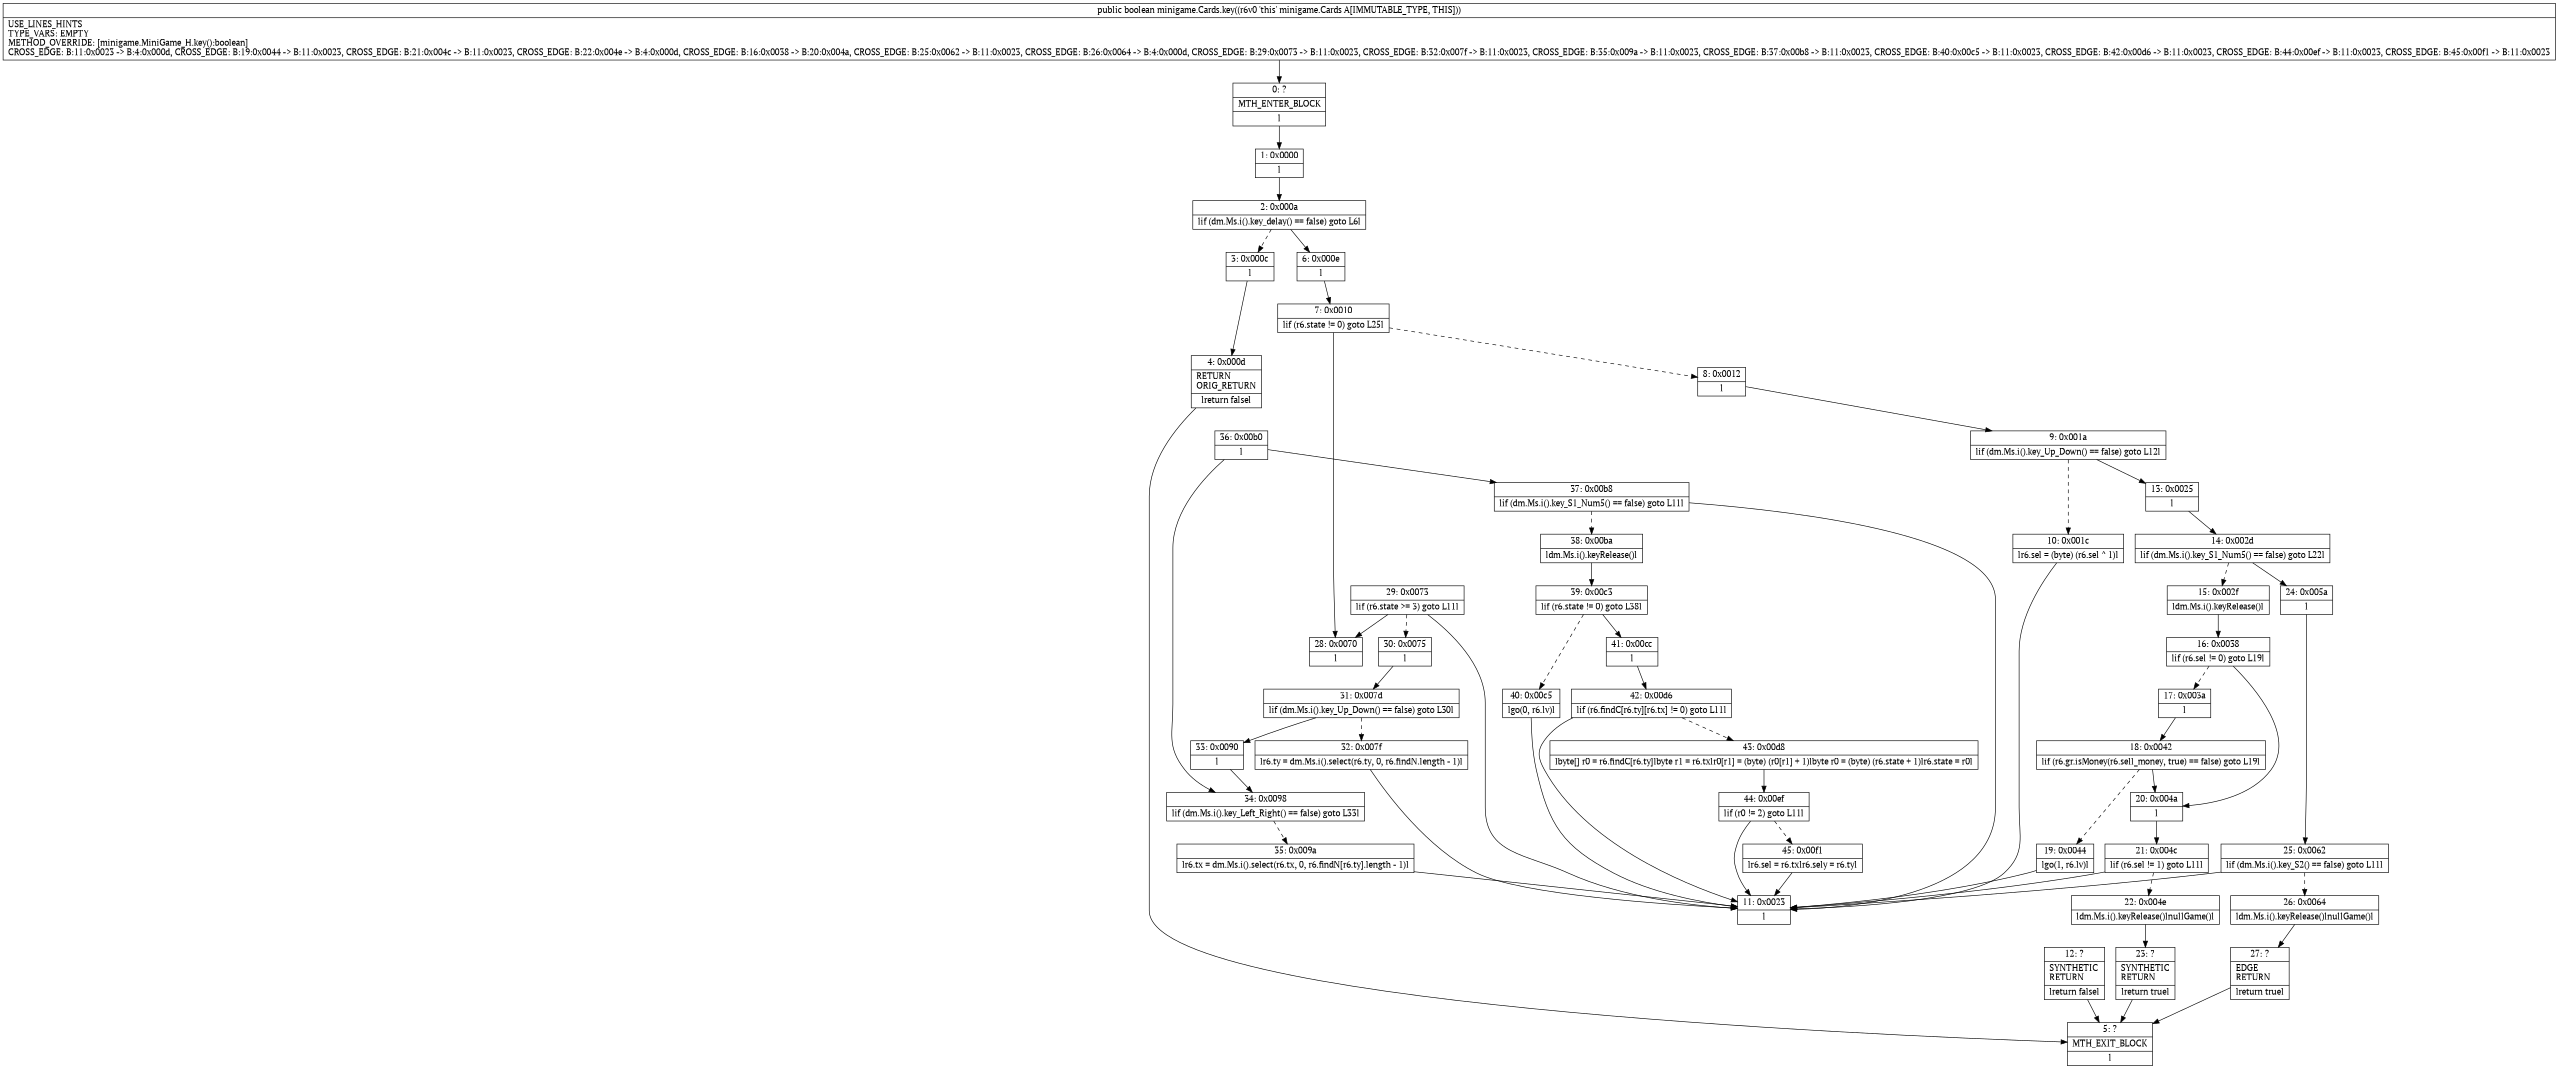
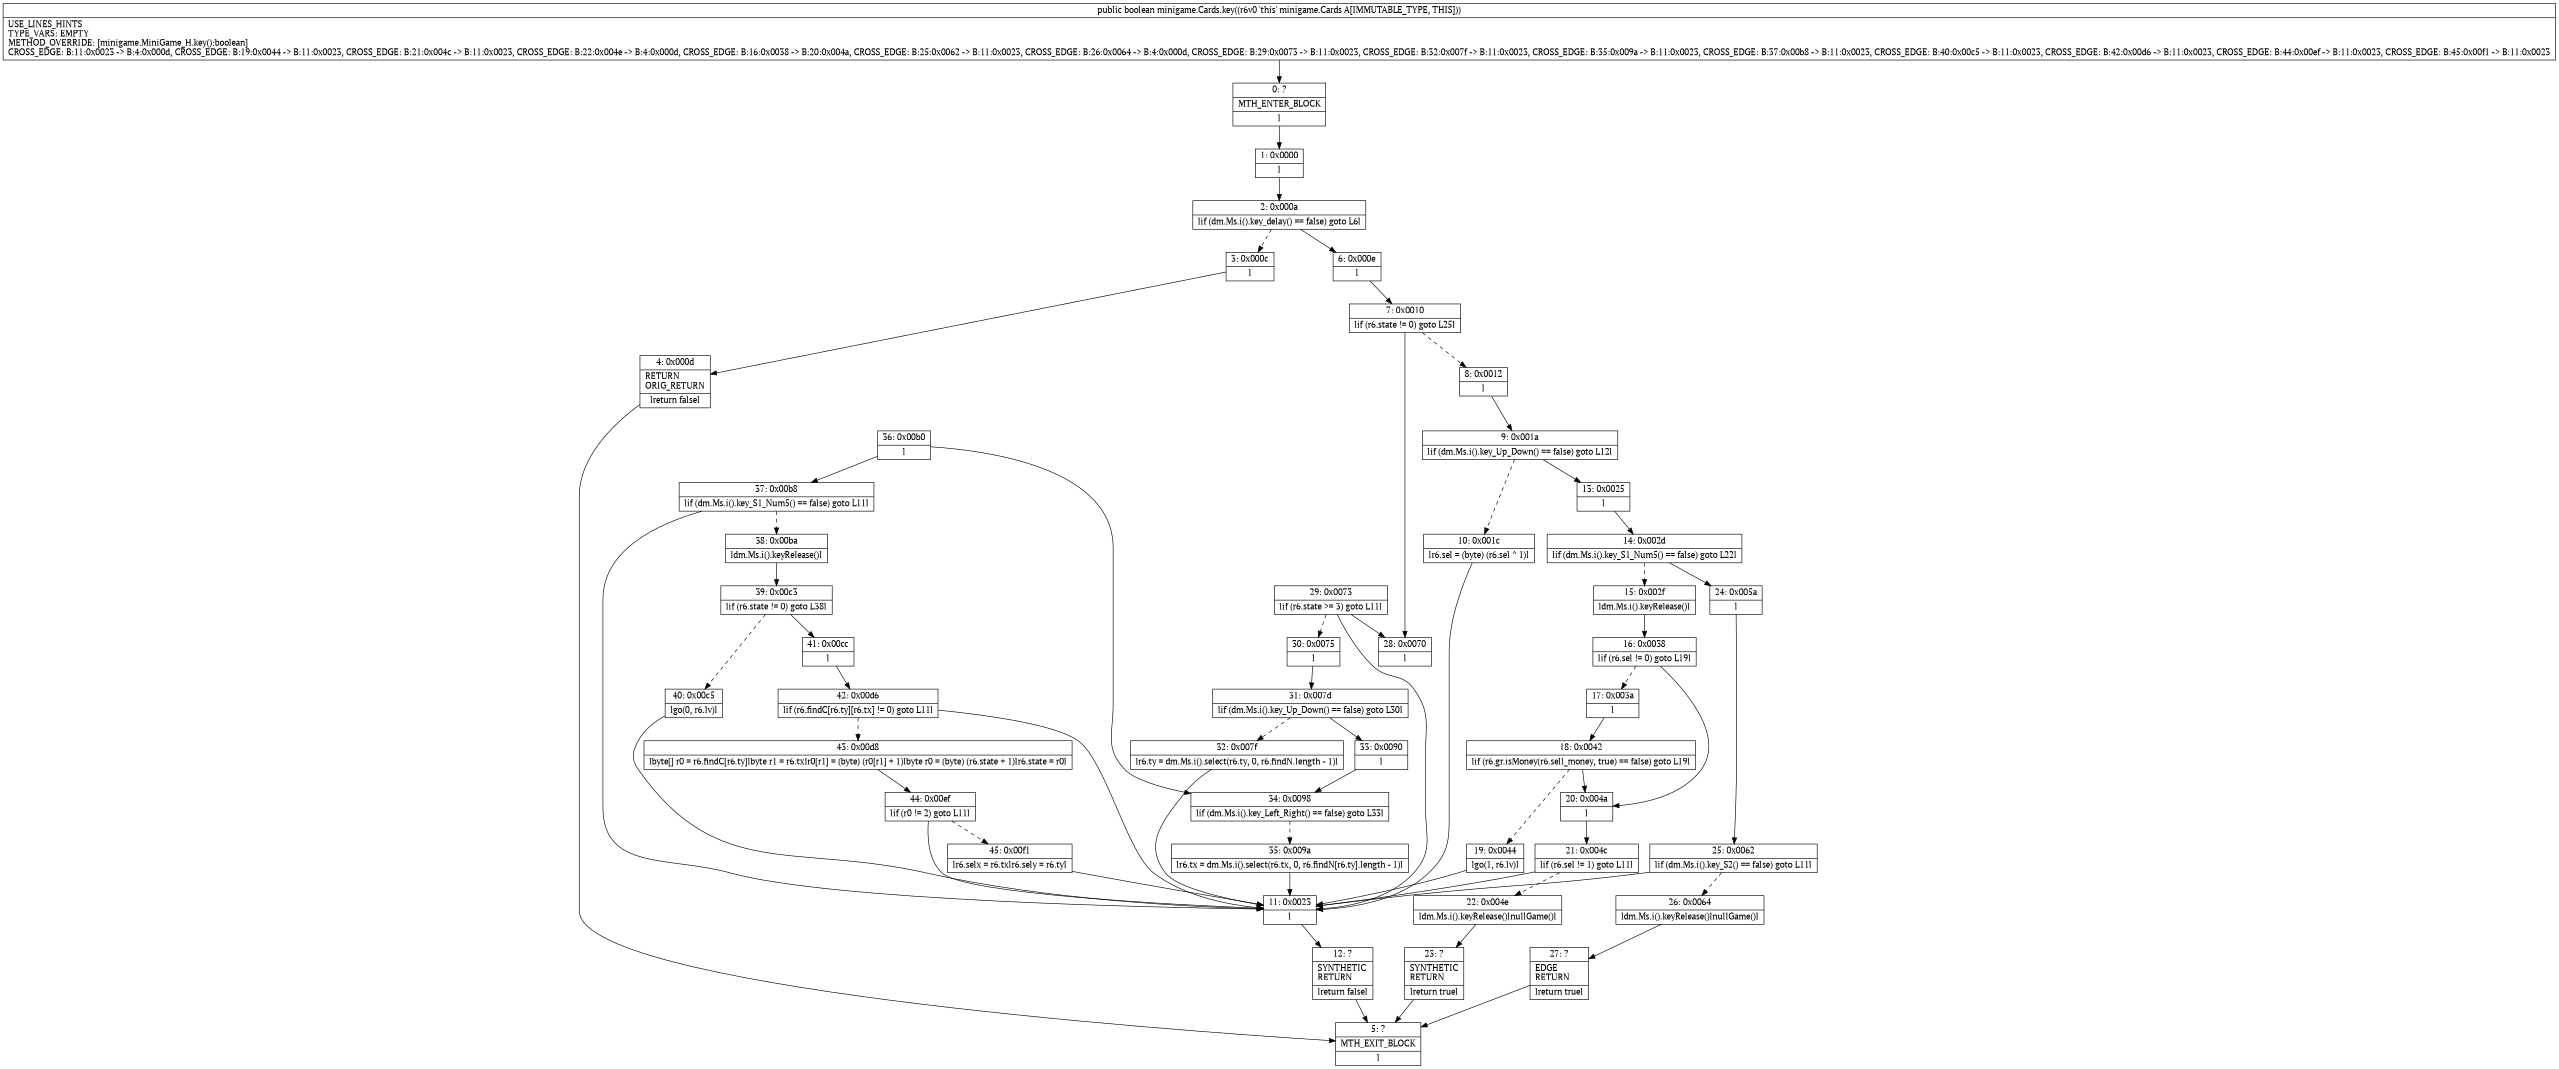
(1803, 865) -> (1010, 865)
none -> (1309, 933)
